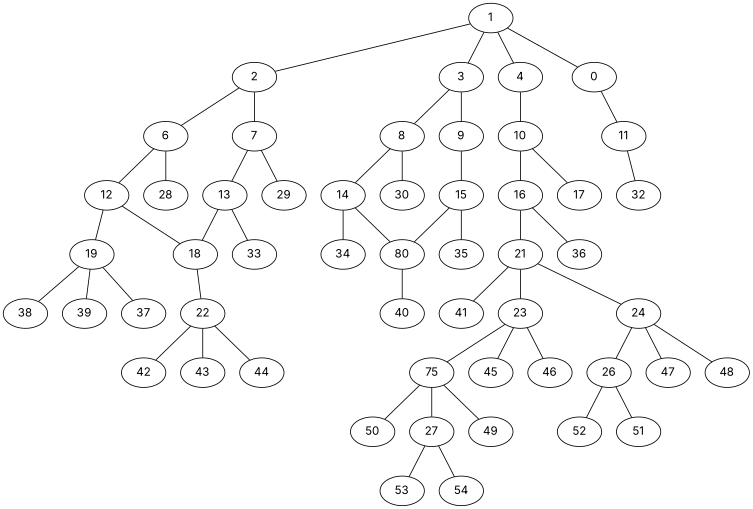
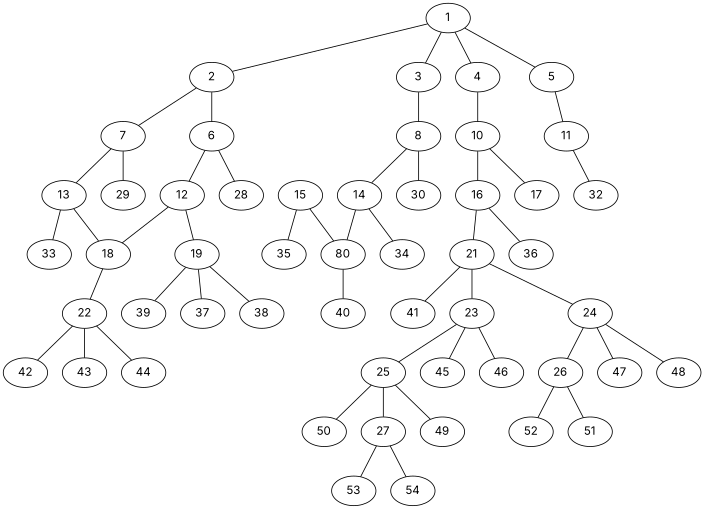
(594, 77) -> (552, 77)
(461, 136) -> none
(432, 373) -> (383, 373)
